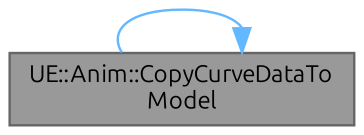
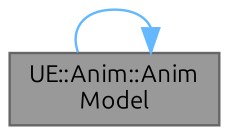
(182, 89) -> (114, 89)
